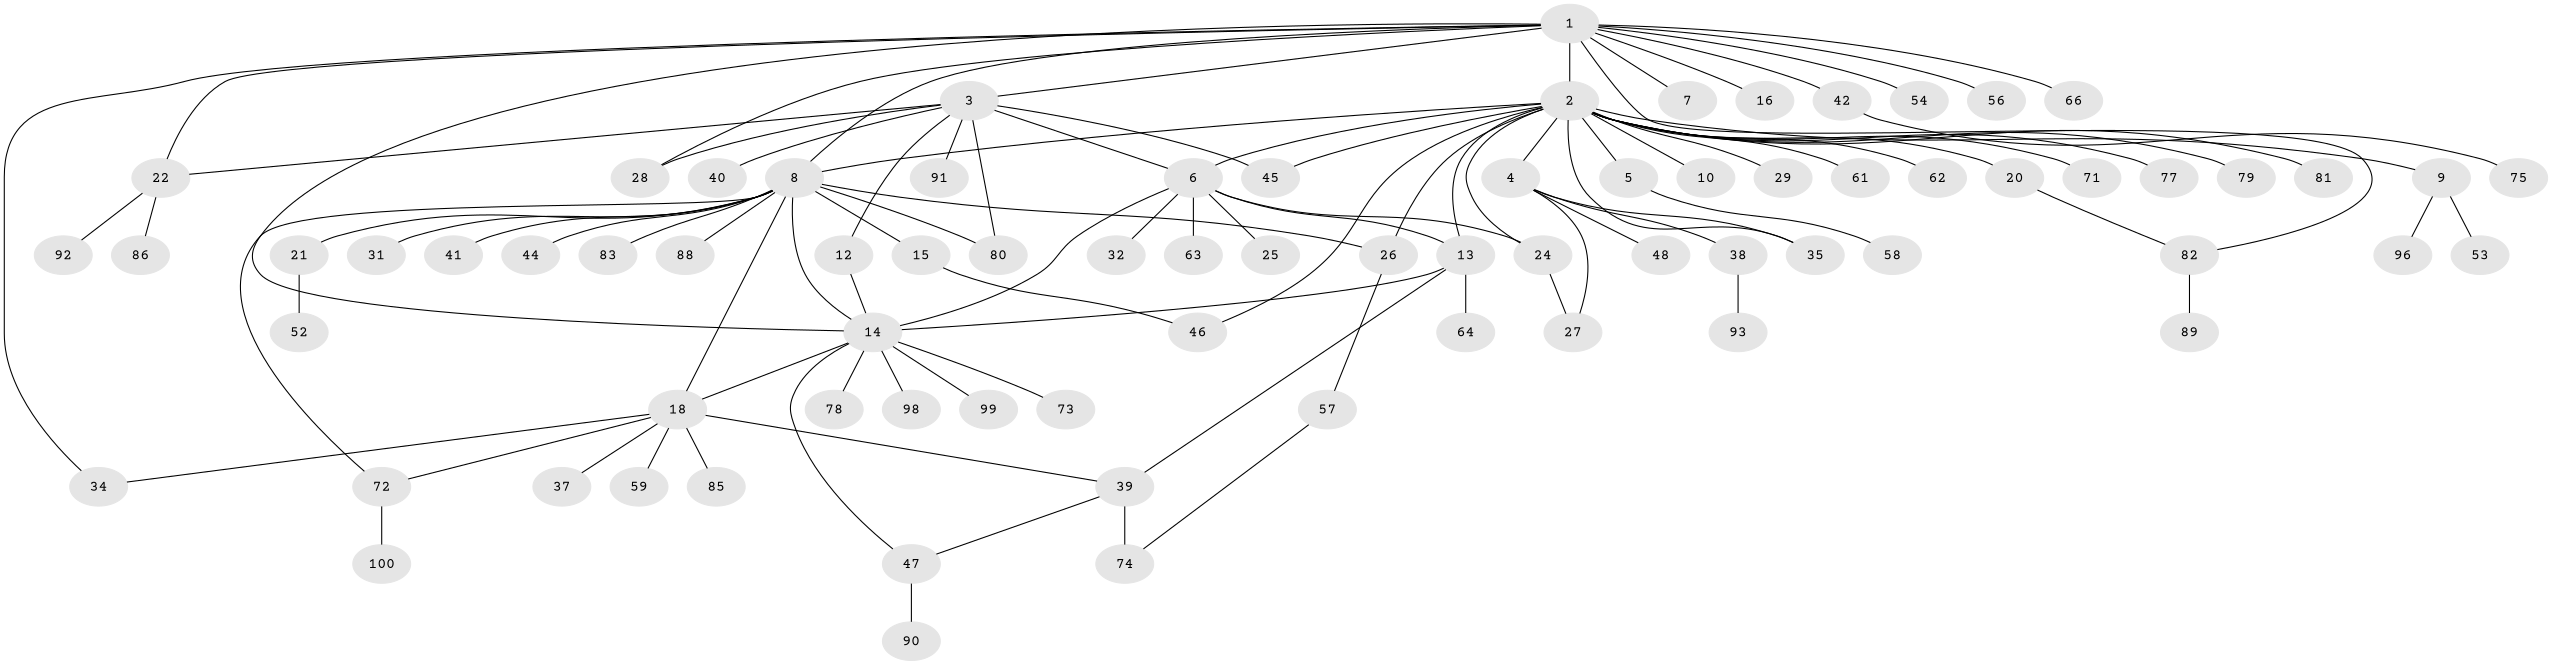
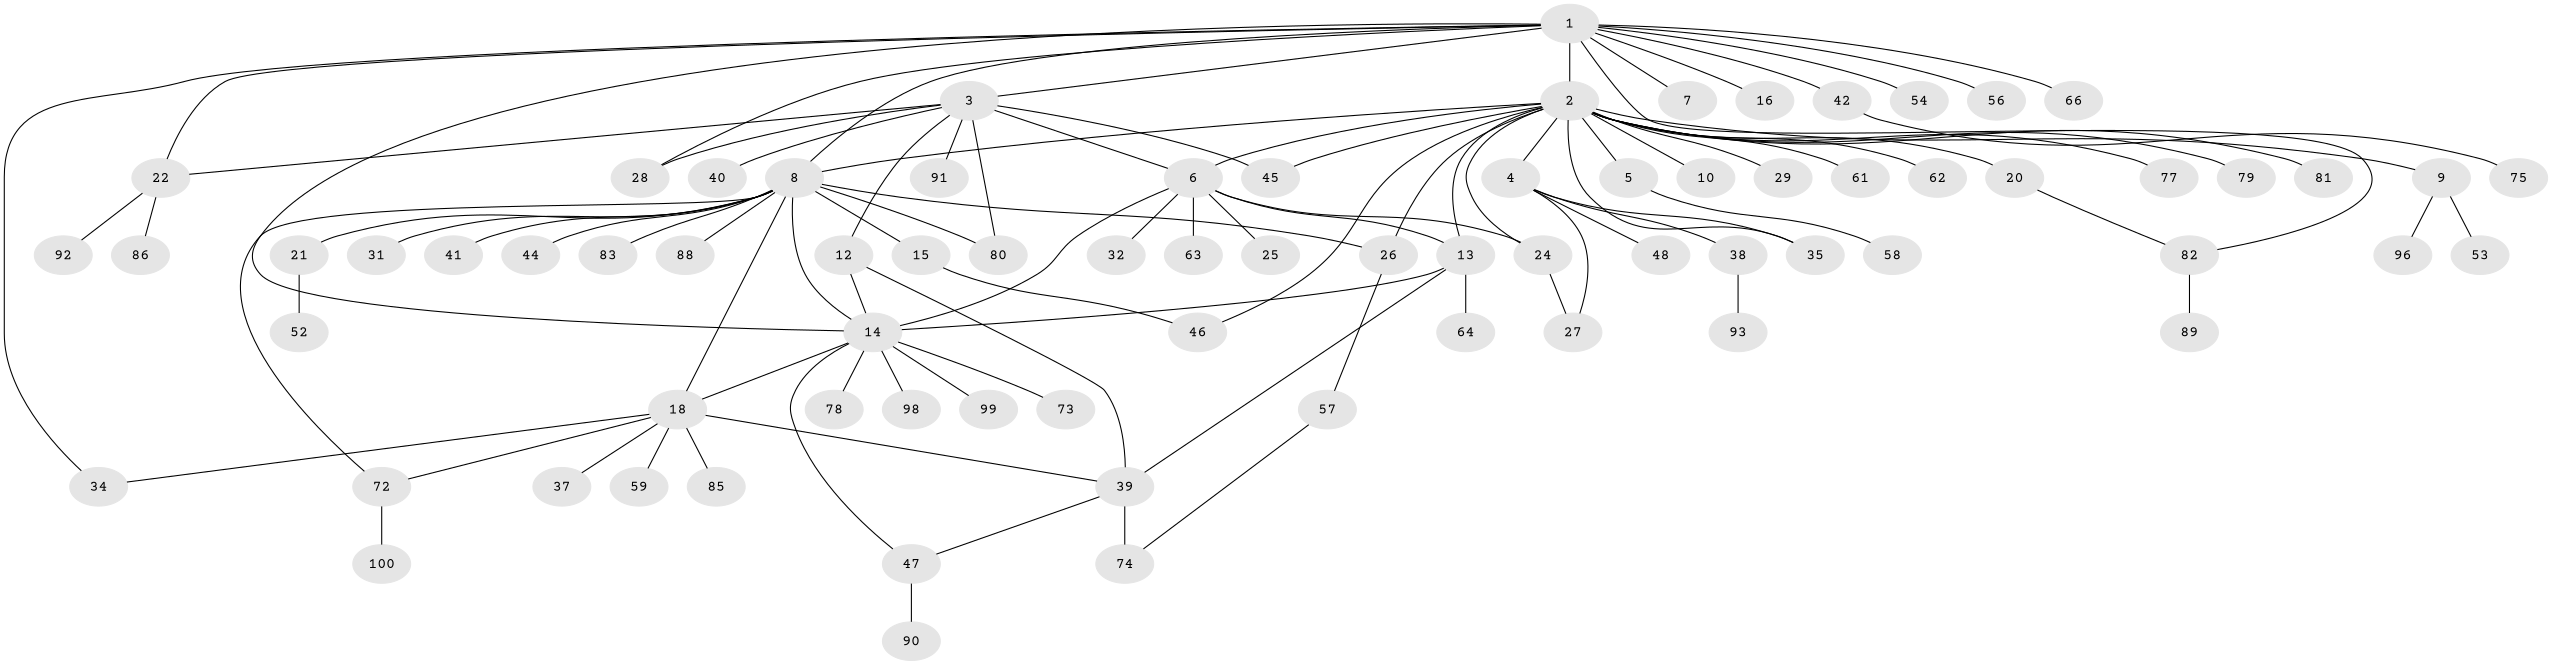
(2092, 178) -> none
none -> (1023, 345)
